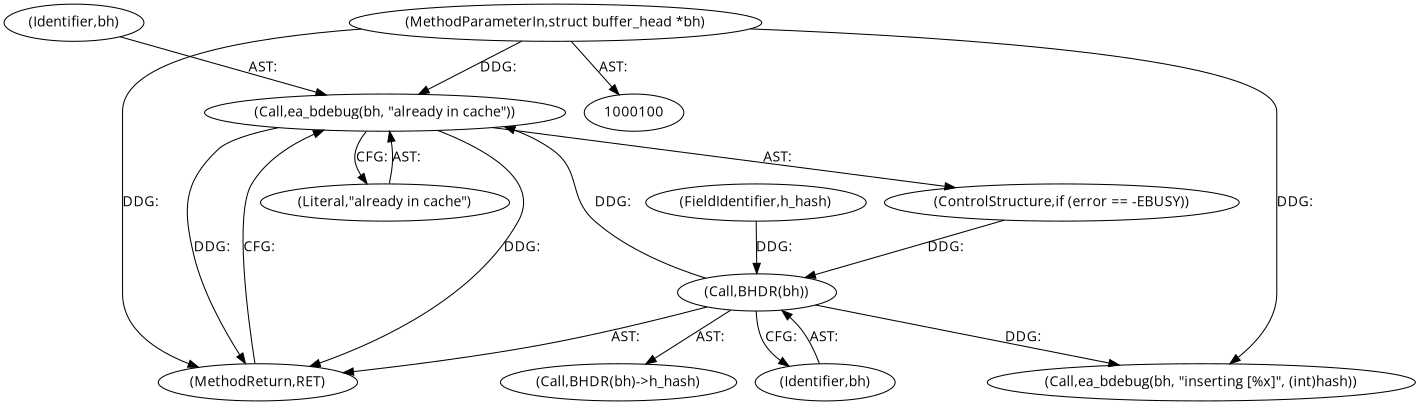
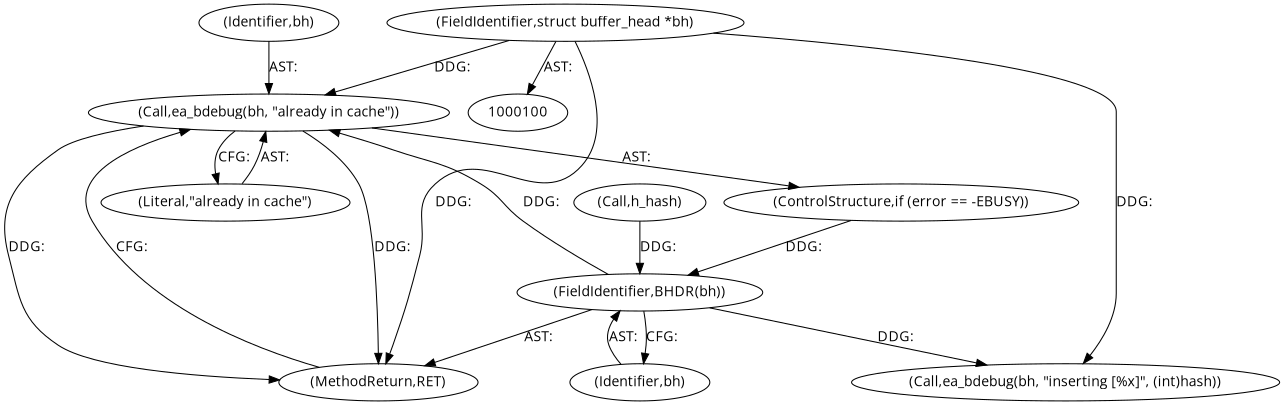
(556, 23) -> (565, 23)
(756, 203) -> (640, 203)
(757, 292) -> (640, 292)
(619, 382) -> none
